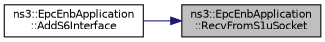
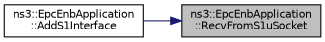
(74, 21) -> (74, 21)
